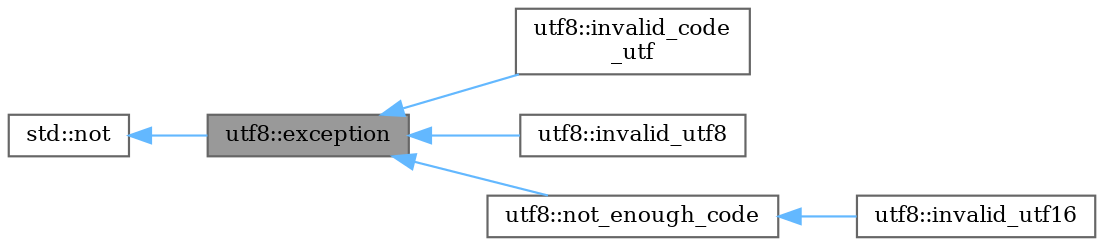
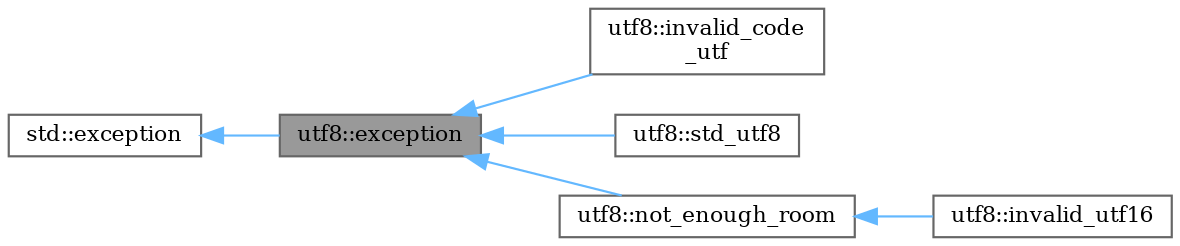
(69, 136) -> (105, 136)
(633, 136) -> (707, 136)
(633, 216) -> (707, 216)
